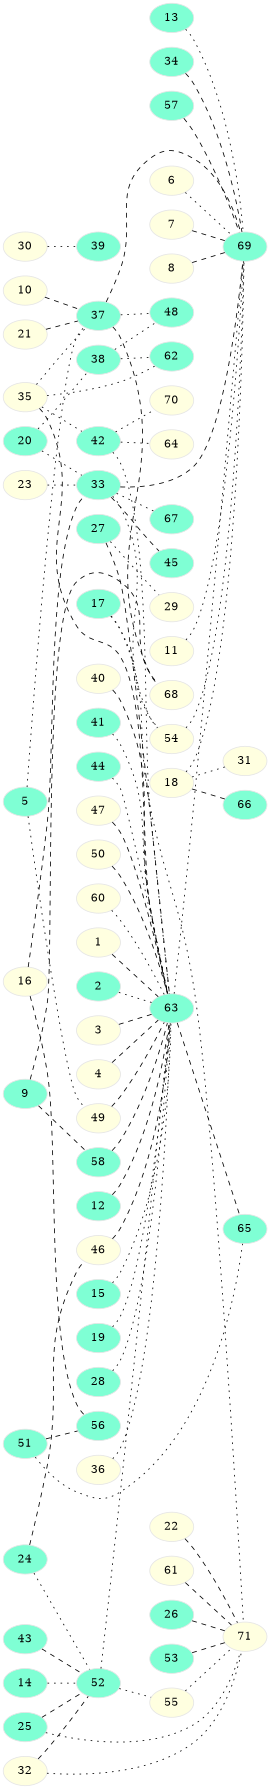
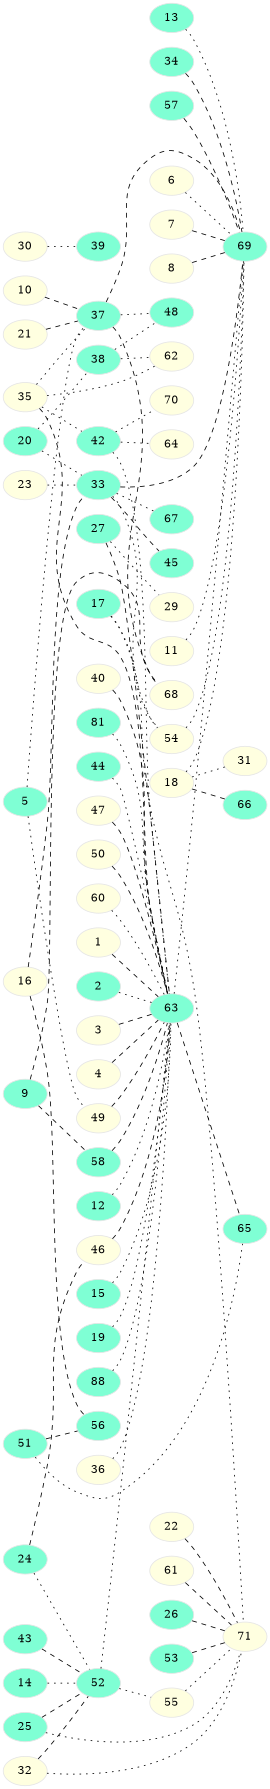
(172, 356) -> (172, 356)
(98, 723) -> (98, 723)
(150, 1112) -> (150, 1112)
(98, 1382) -> (98, 1382)
